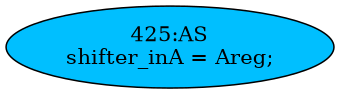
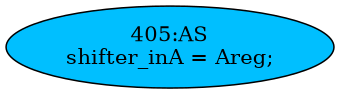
(170, 47) -> (170, 47)
